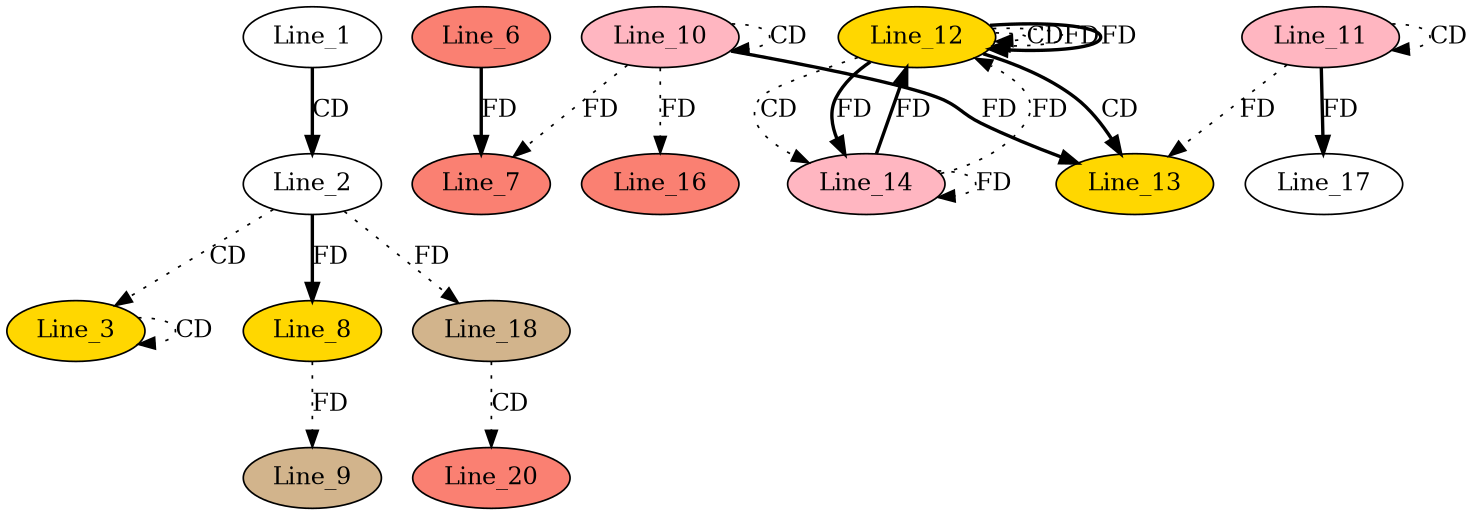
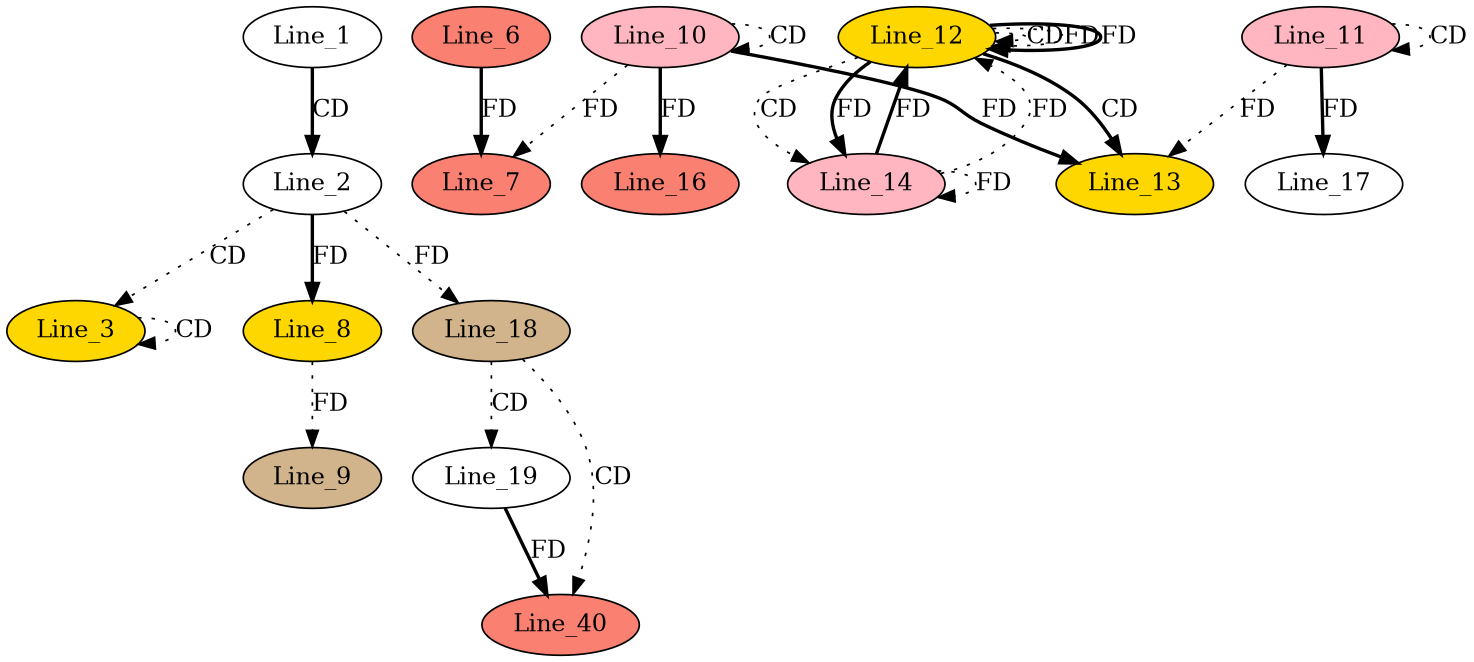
(660, 102) -> (660, 102)
(491, 478) -> (561, 625)
none -> (491, 478)
